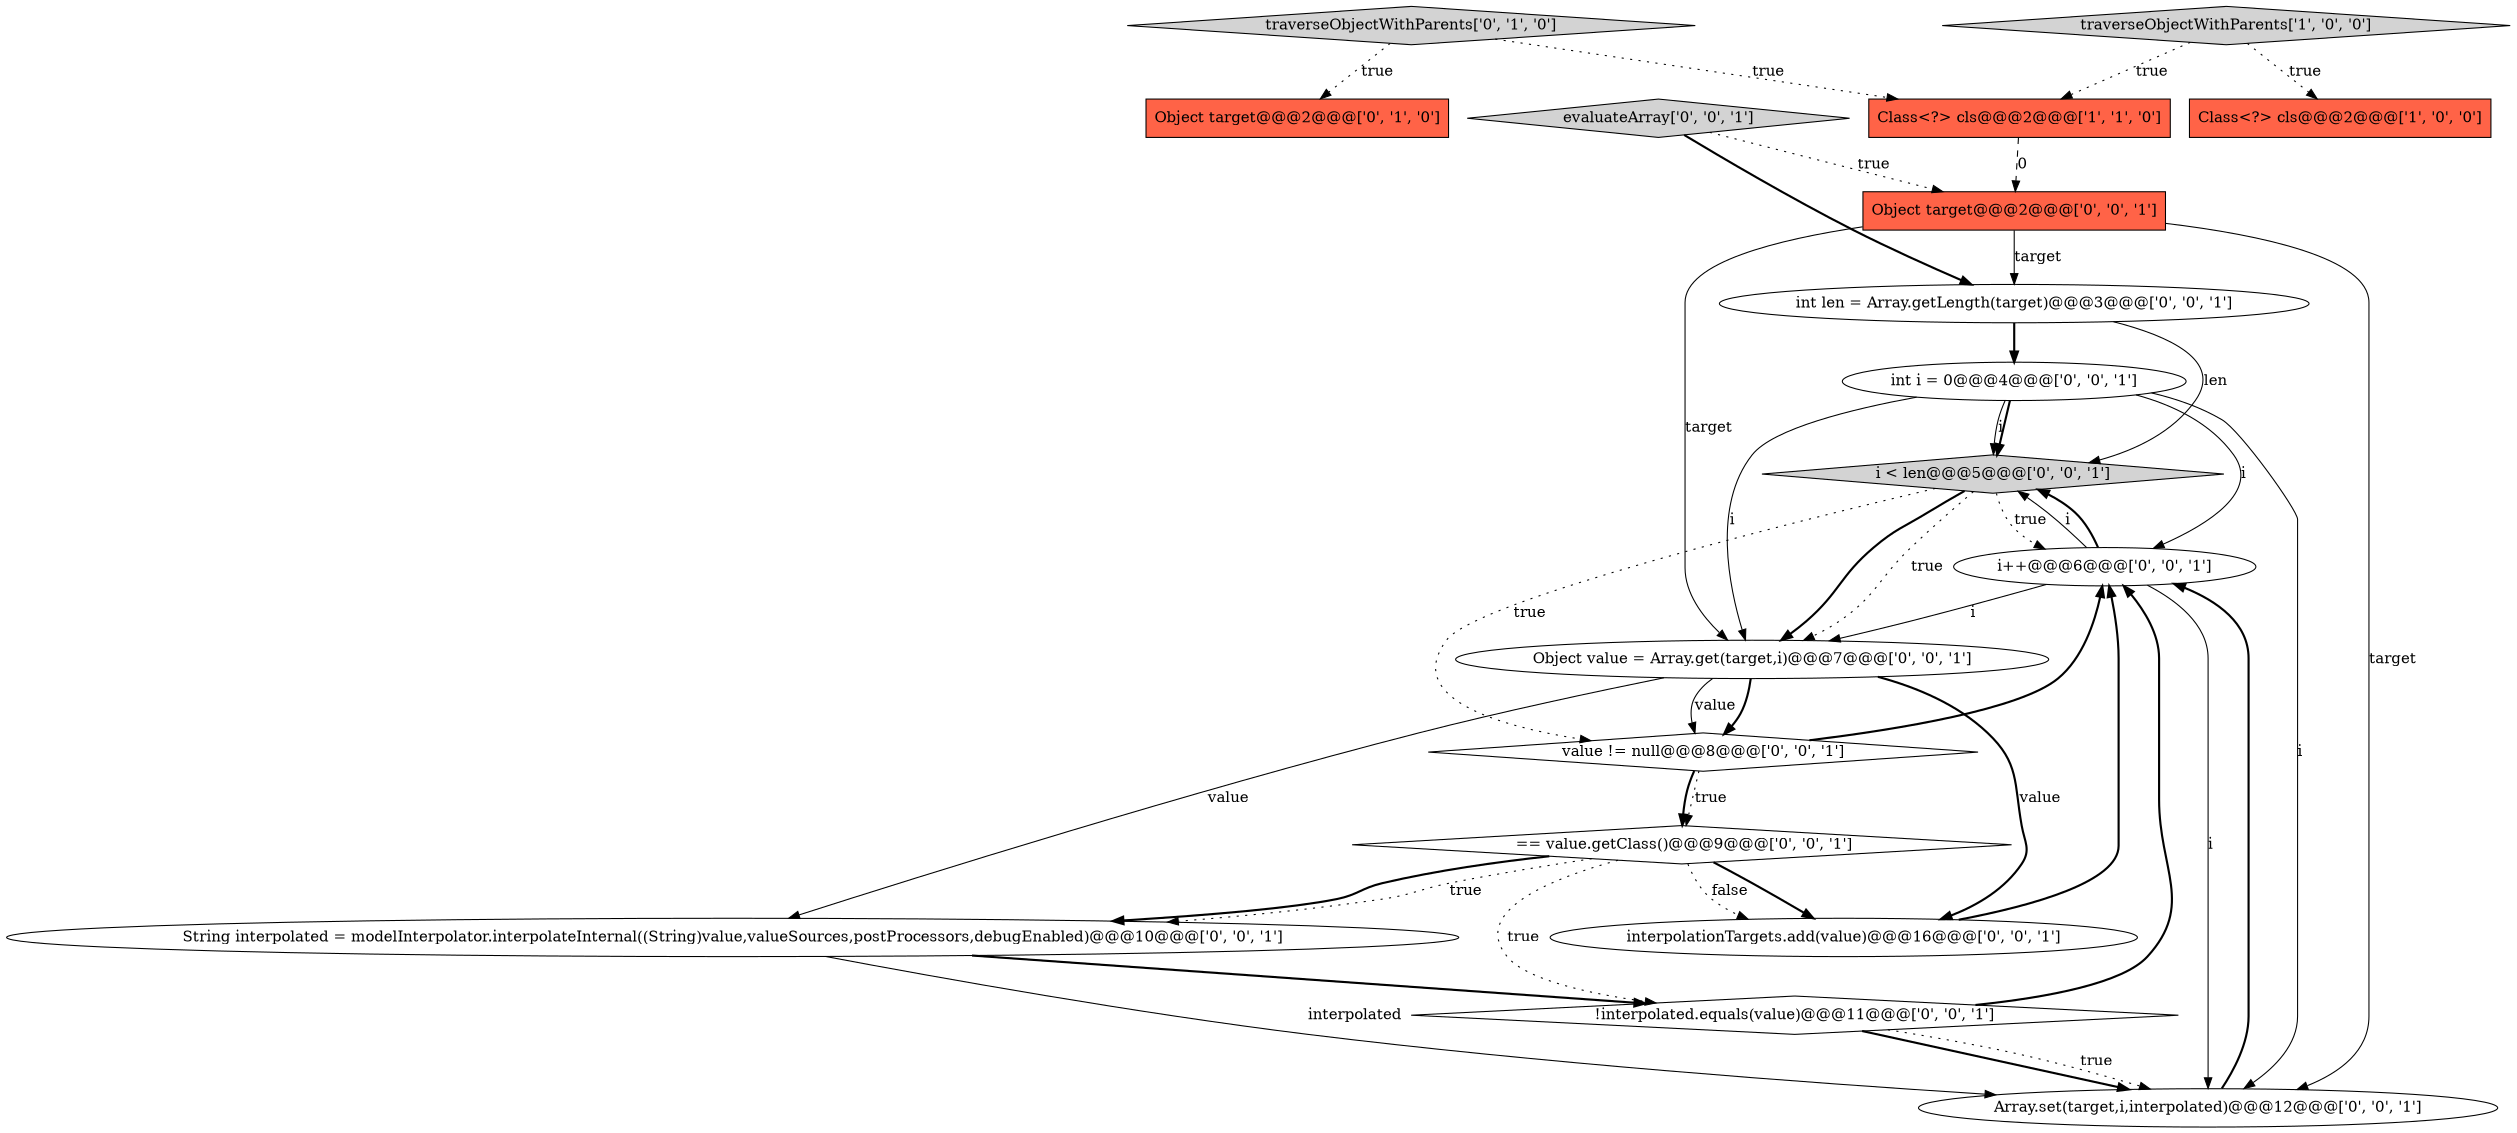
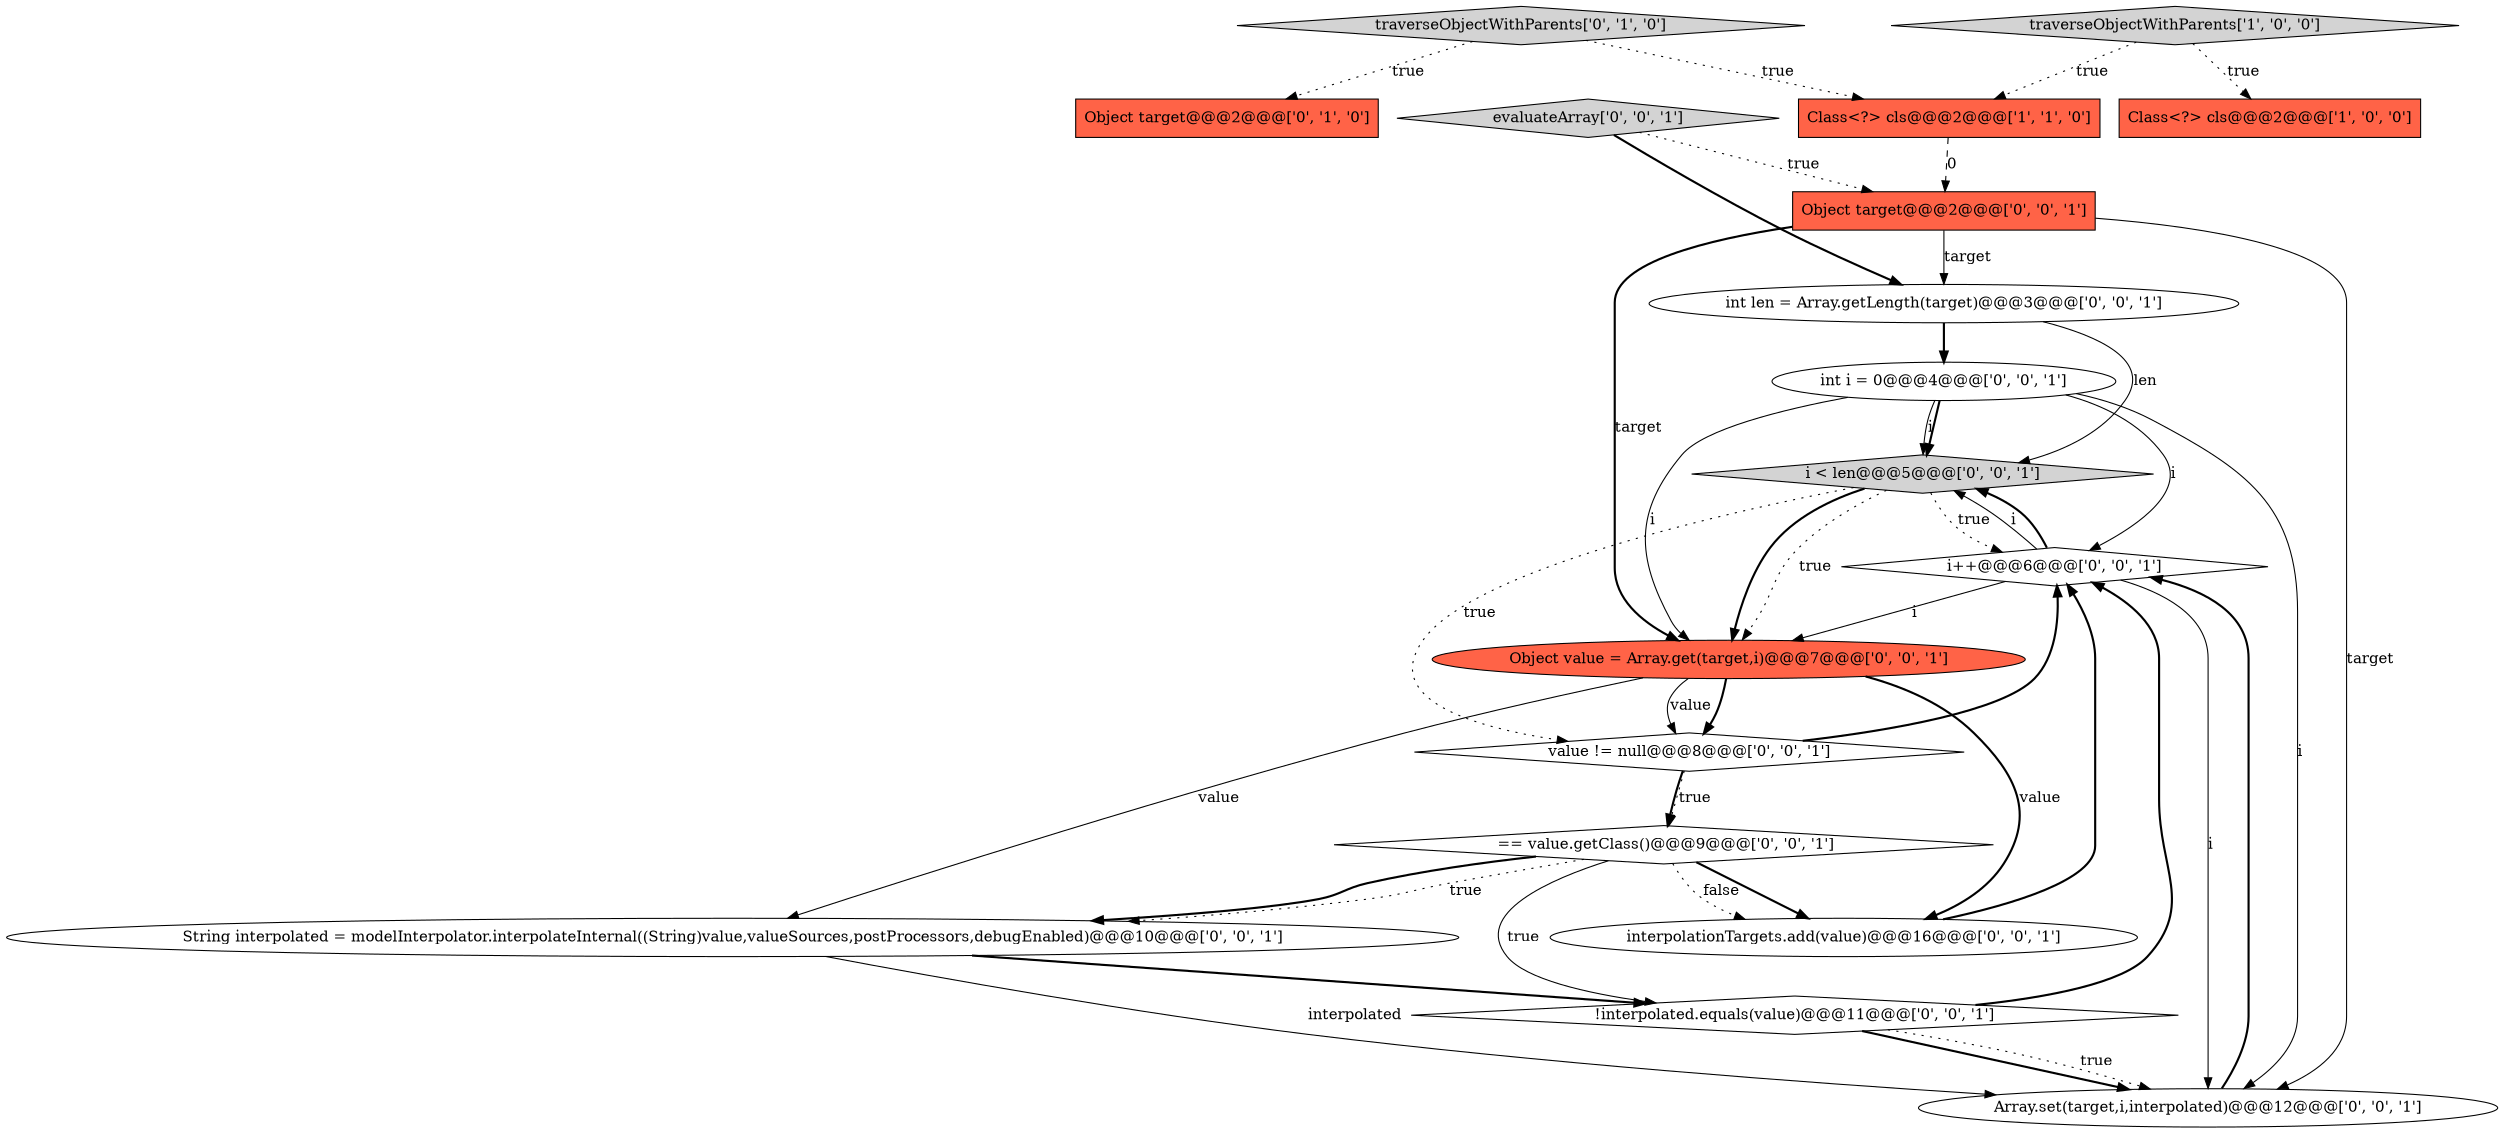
(1685, 371) -> (1615, 379)
(2105, 567) -> (2055, 567)
(1752, 659) -> (1729, 659)
(1501, 945) -> (1504, 950)
